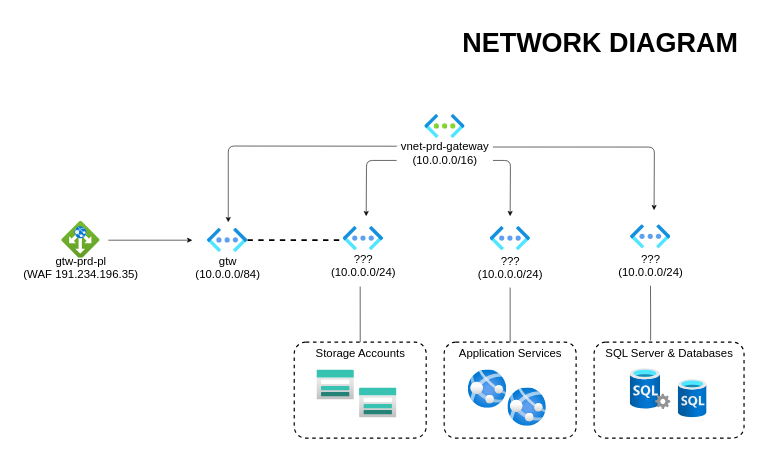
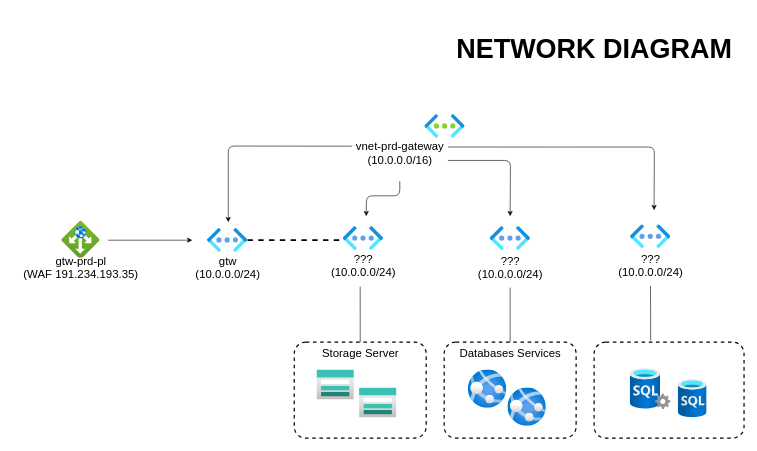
(600, 42) -> (594, 48)
(445, 161) -> (400, 161)
(81, 273) -> (81, 273)
(228, 273) -> (228, 273)
(361, 354) -> (361, 354)
(511, 354) -> (511, 354)
(669, 354) -> none
